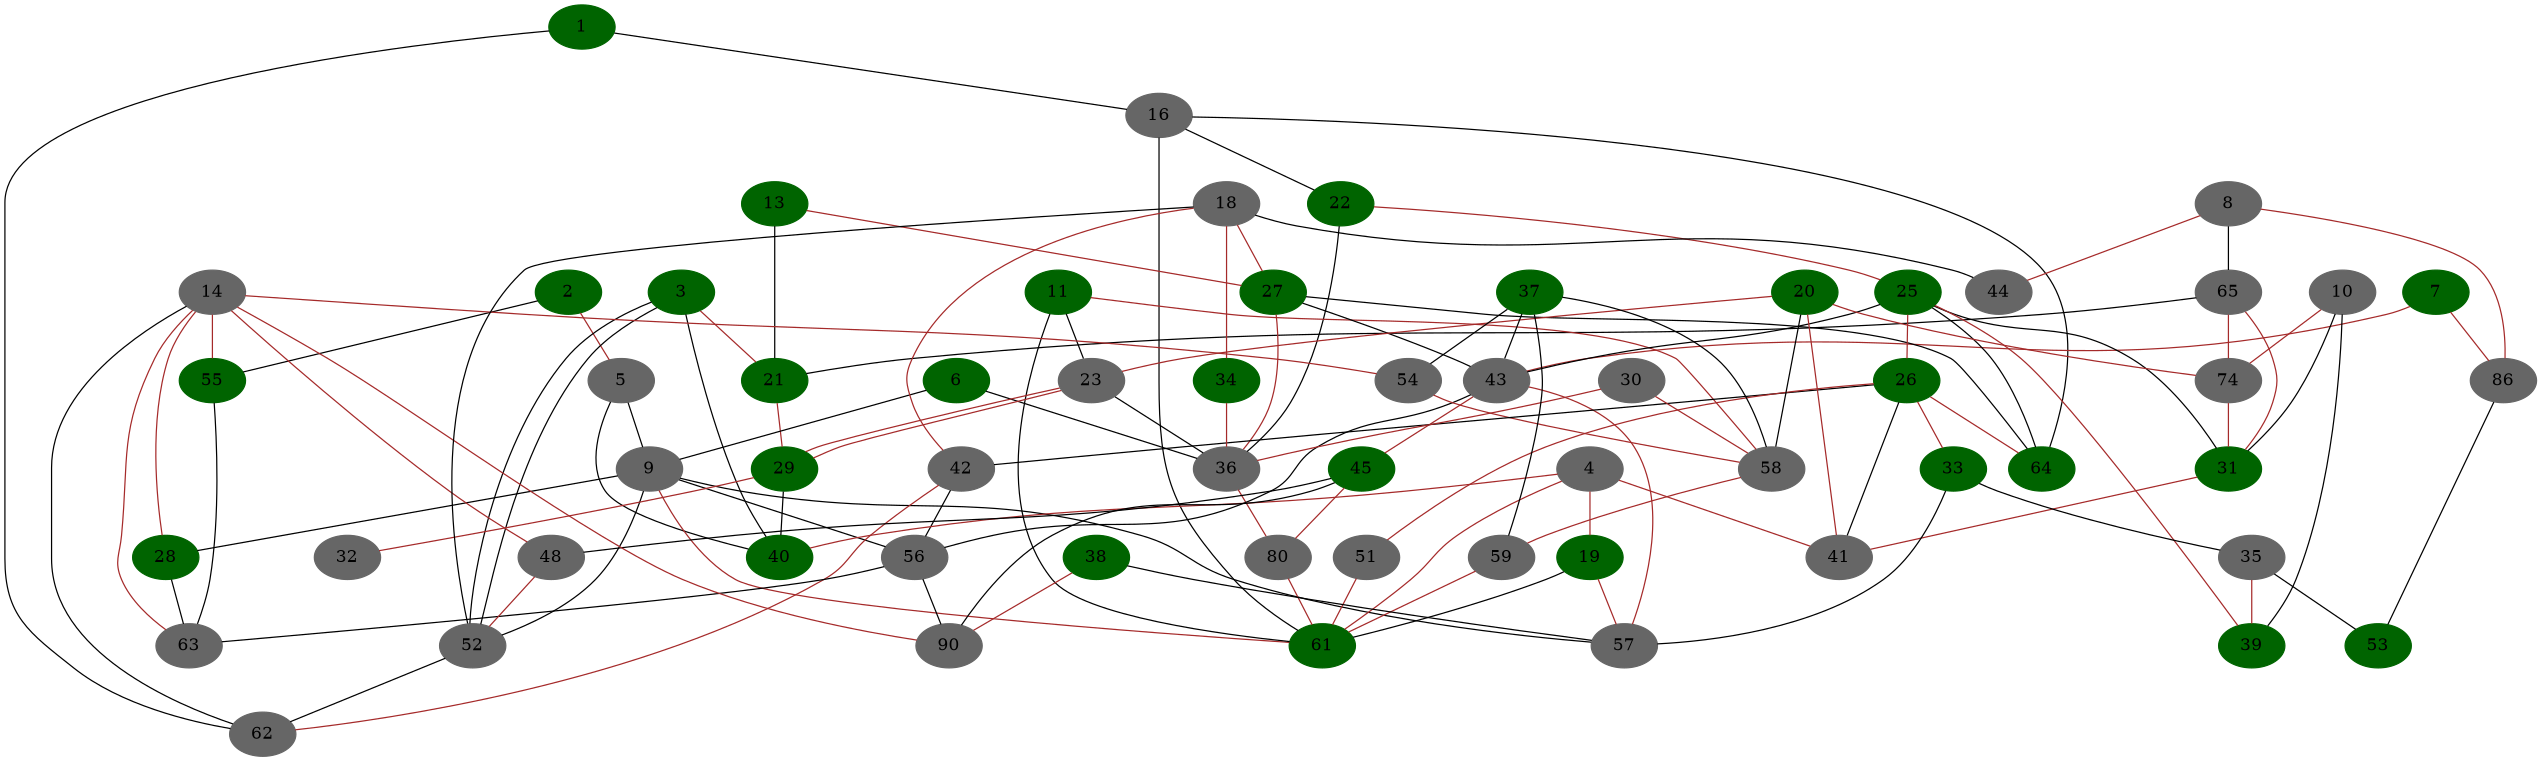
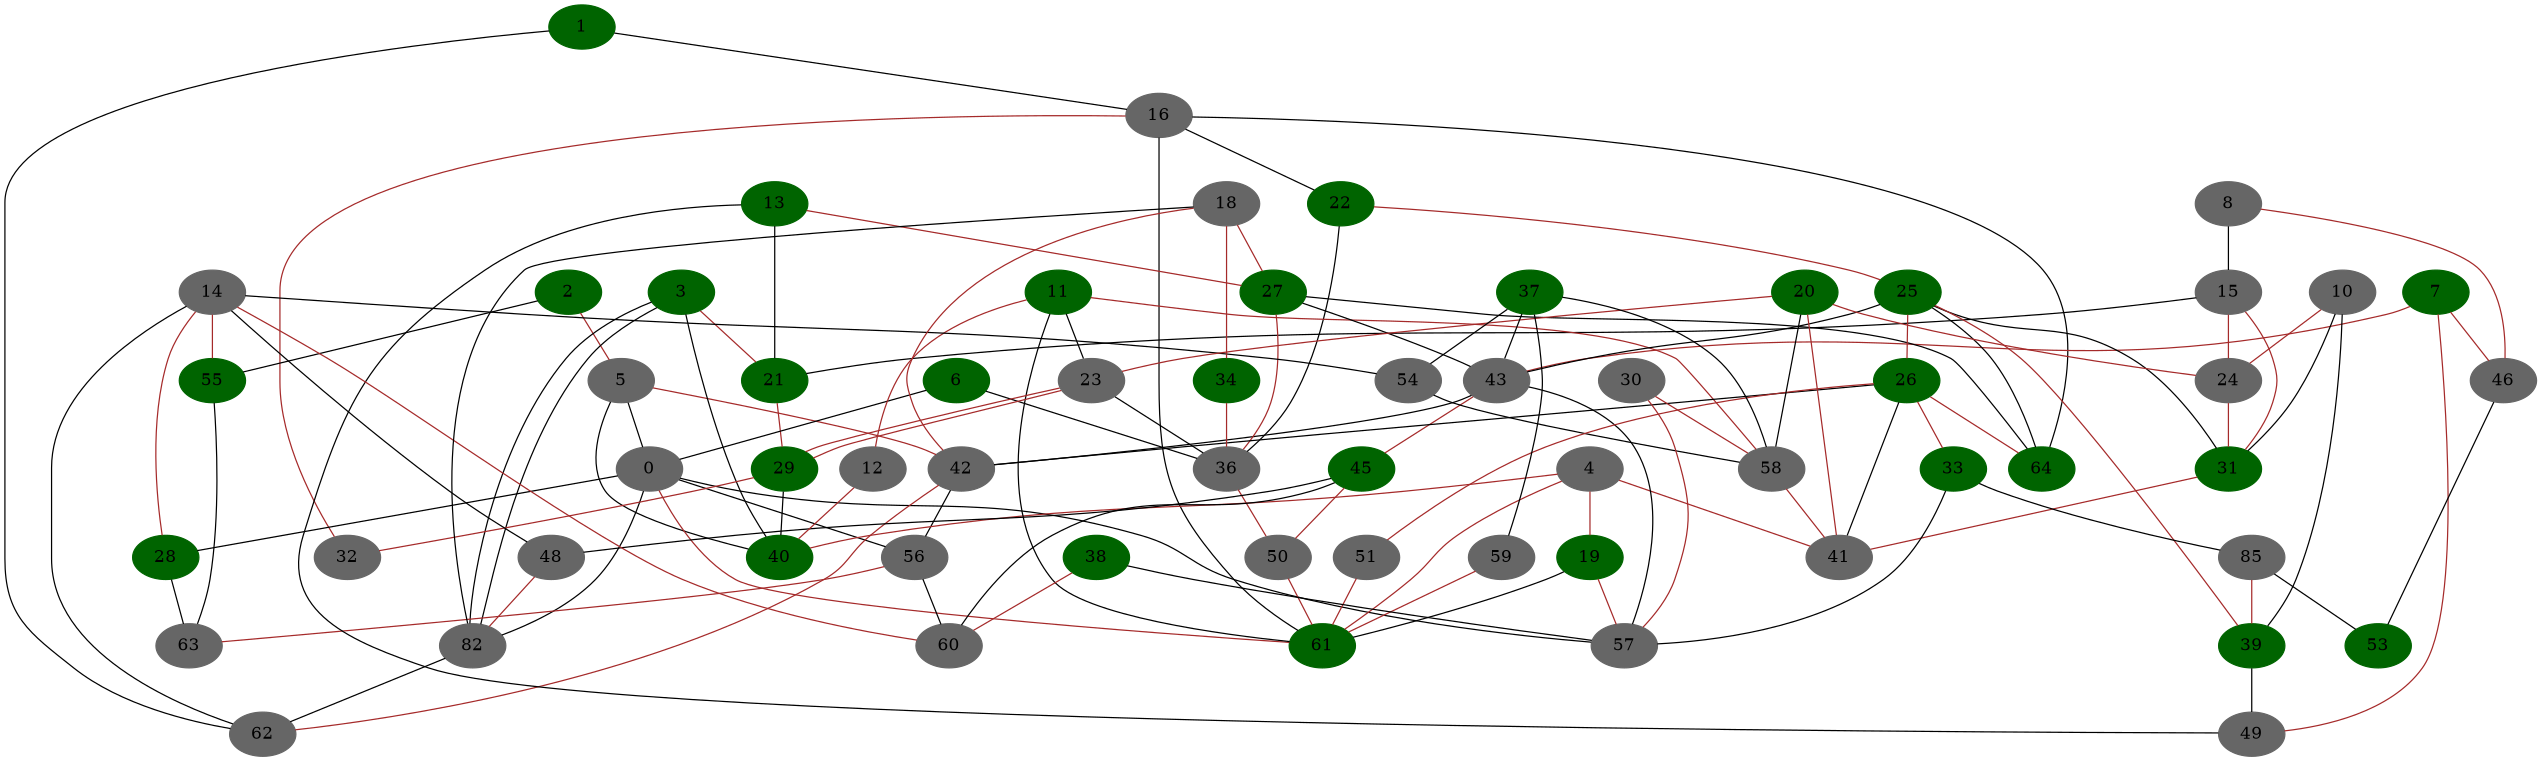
none -> (549, 151)
(1999, 292) -> none
(2228, 292) -> (2228, 292)
(812, 328) -> (812, 328)
(2228, 381) -> (2228, 381)
(2503, 381) -> (2503, 381)
none -> (796, 417)
(1570, 431) -> (1570, 431)
(374, 433) -> (374, 433)
(1352, 440) -> (1688, 515)
(649, 469) -> (649, 469)
none -> (873, 469)
(126, 470) -> none
(1646, 474) -> (1646, 474)
(1633, 506) -> (1805, 513)
(1208, 515) -> (1330, 426)
(1278, 557) -> (1278, 557)
(2252, 557) -> (2252, 557)
(570, 609) -> (570, 609)
(473, 646) -> (473, 646)
(949, 646) -> (949, 646)
none -> (2252, 734)
